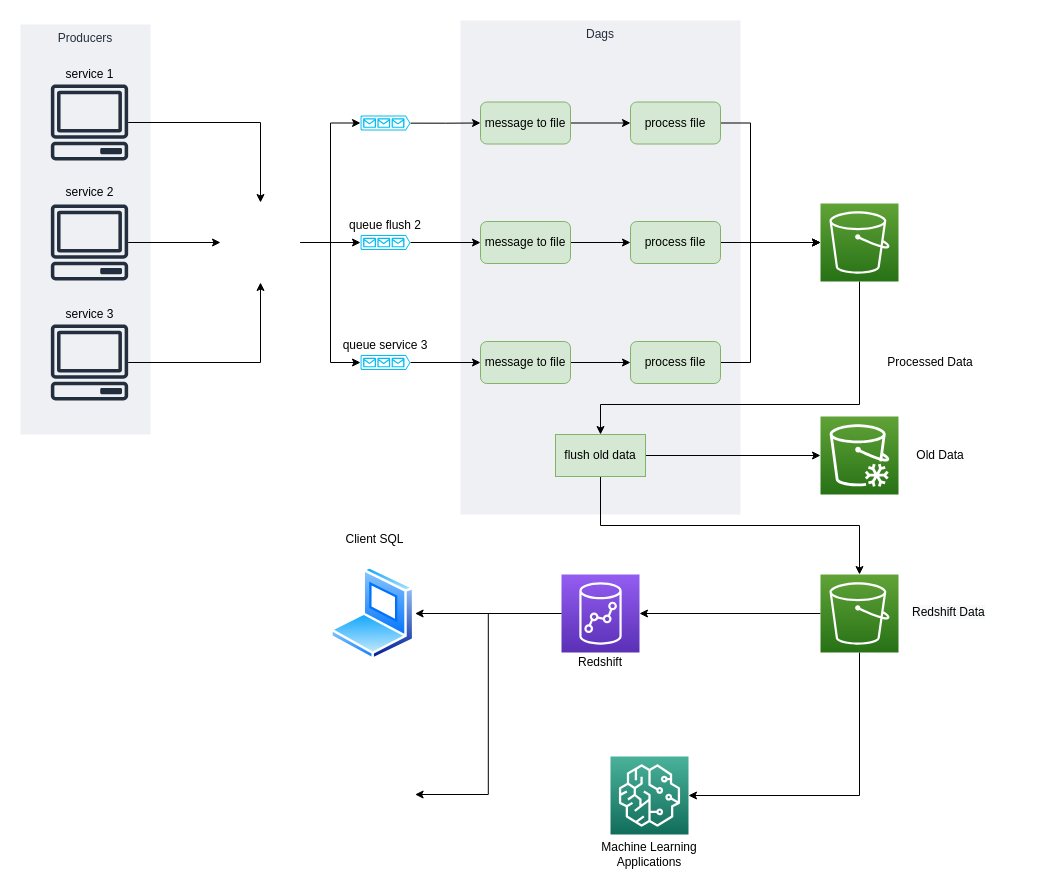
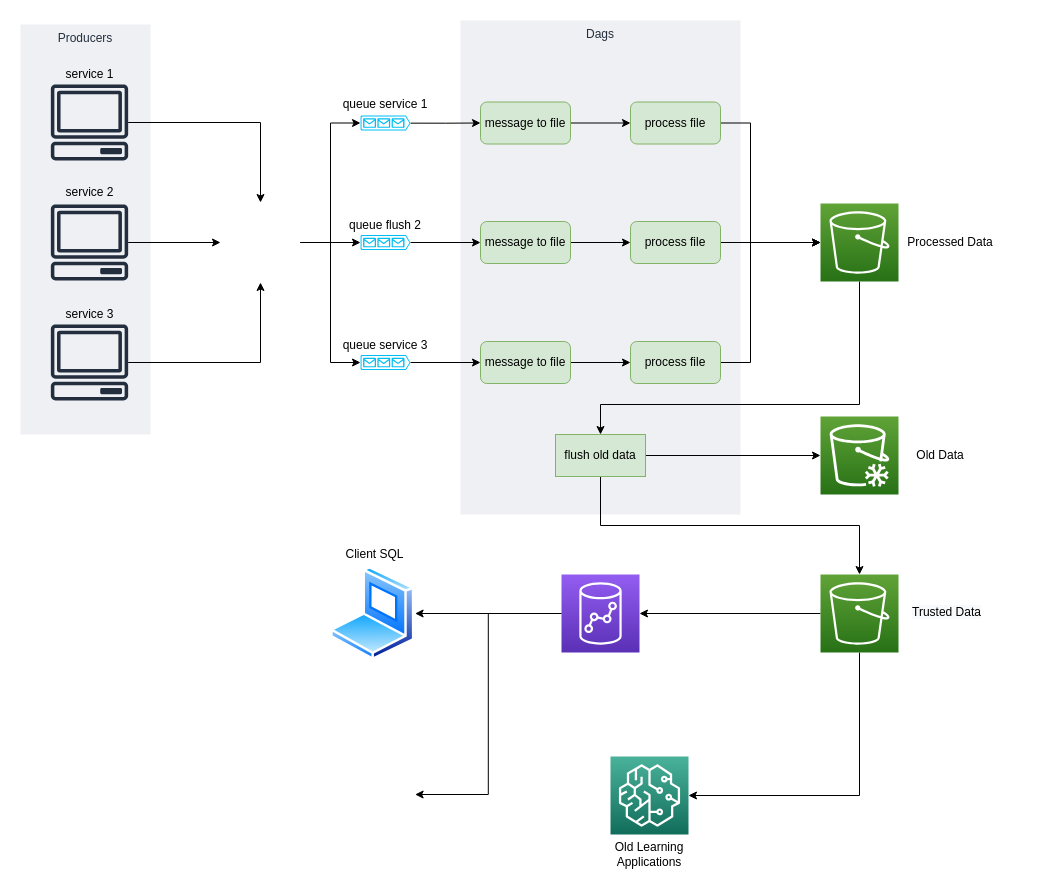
none -> (386, 105)
(931, 363) -> (951, 243)
(375, 540) -> (375, 555)
(953, 613) -> (951, 613)
(601, 663) -> none
(650, 855) -> (650, 855)
